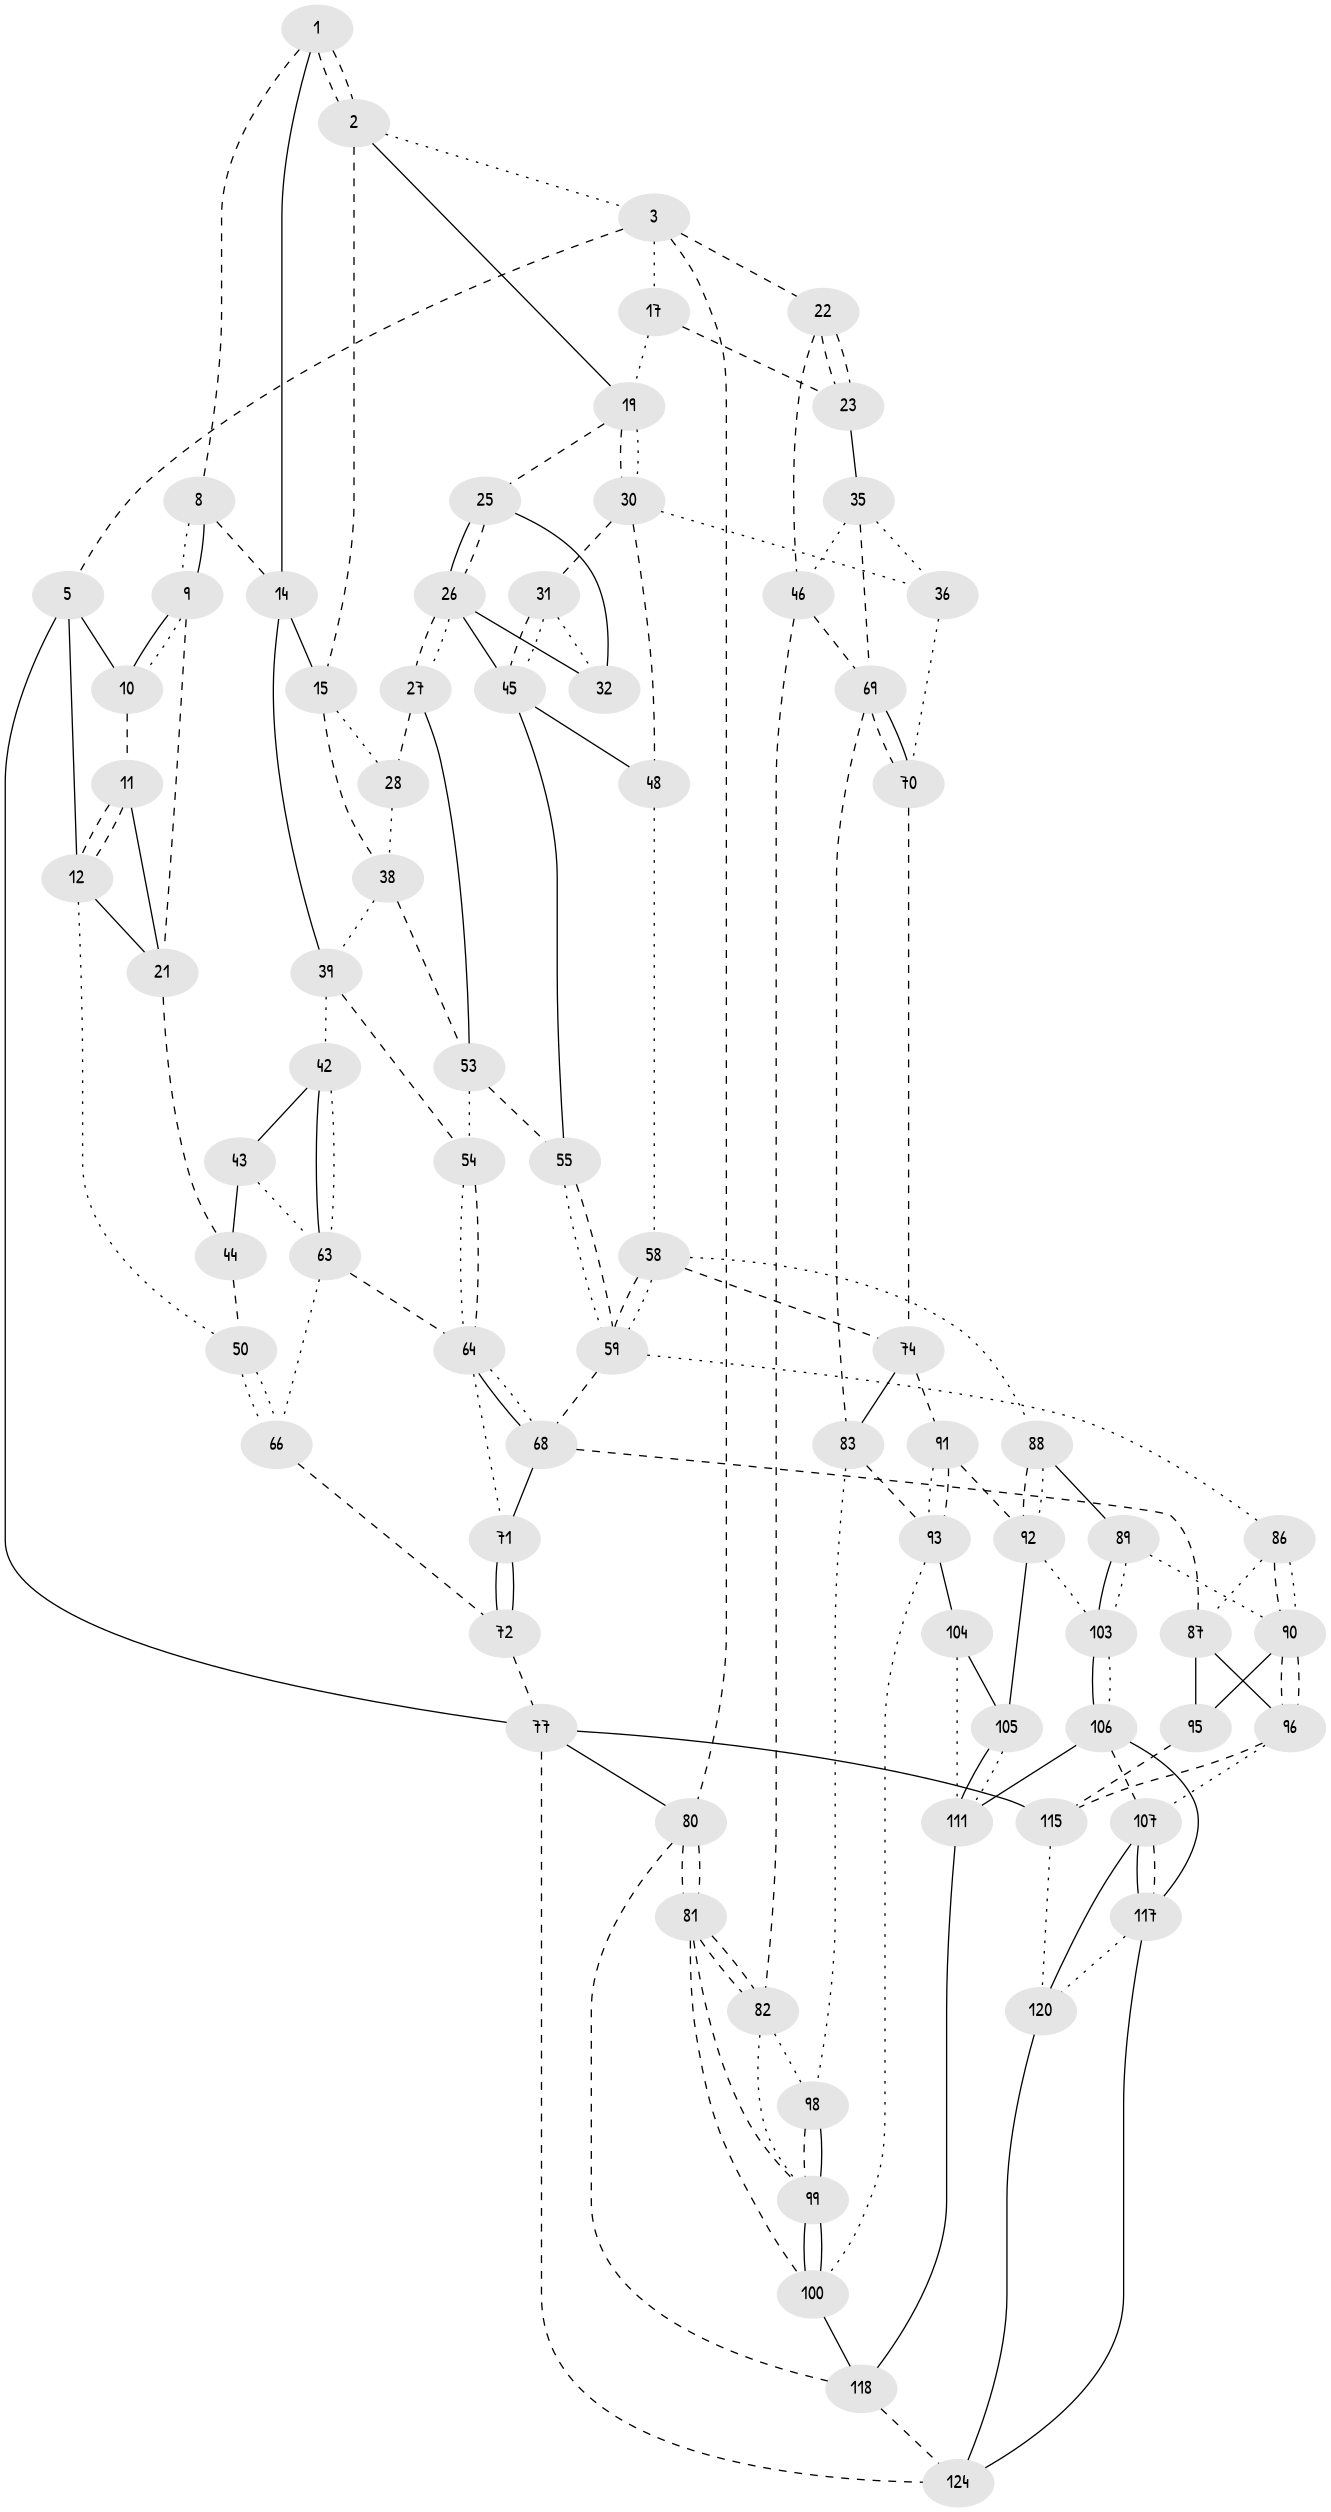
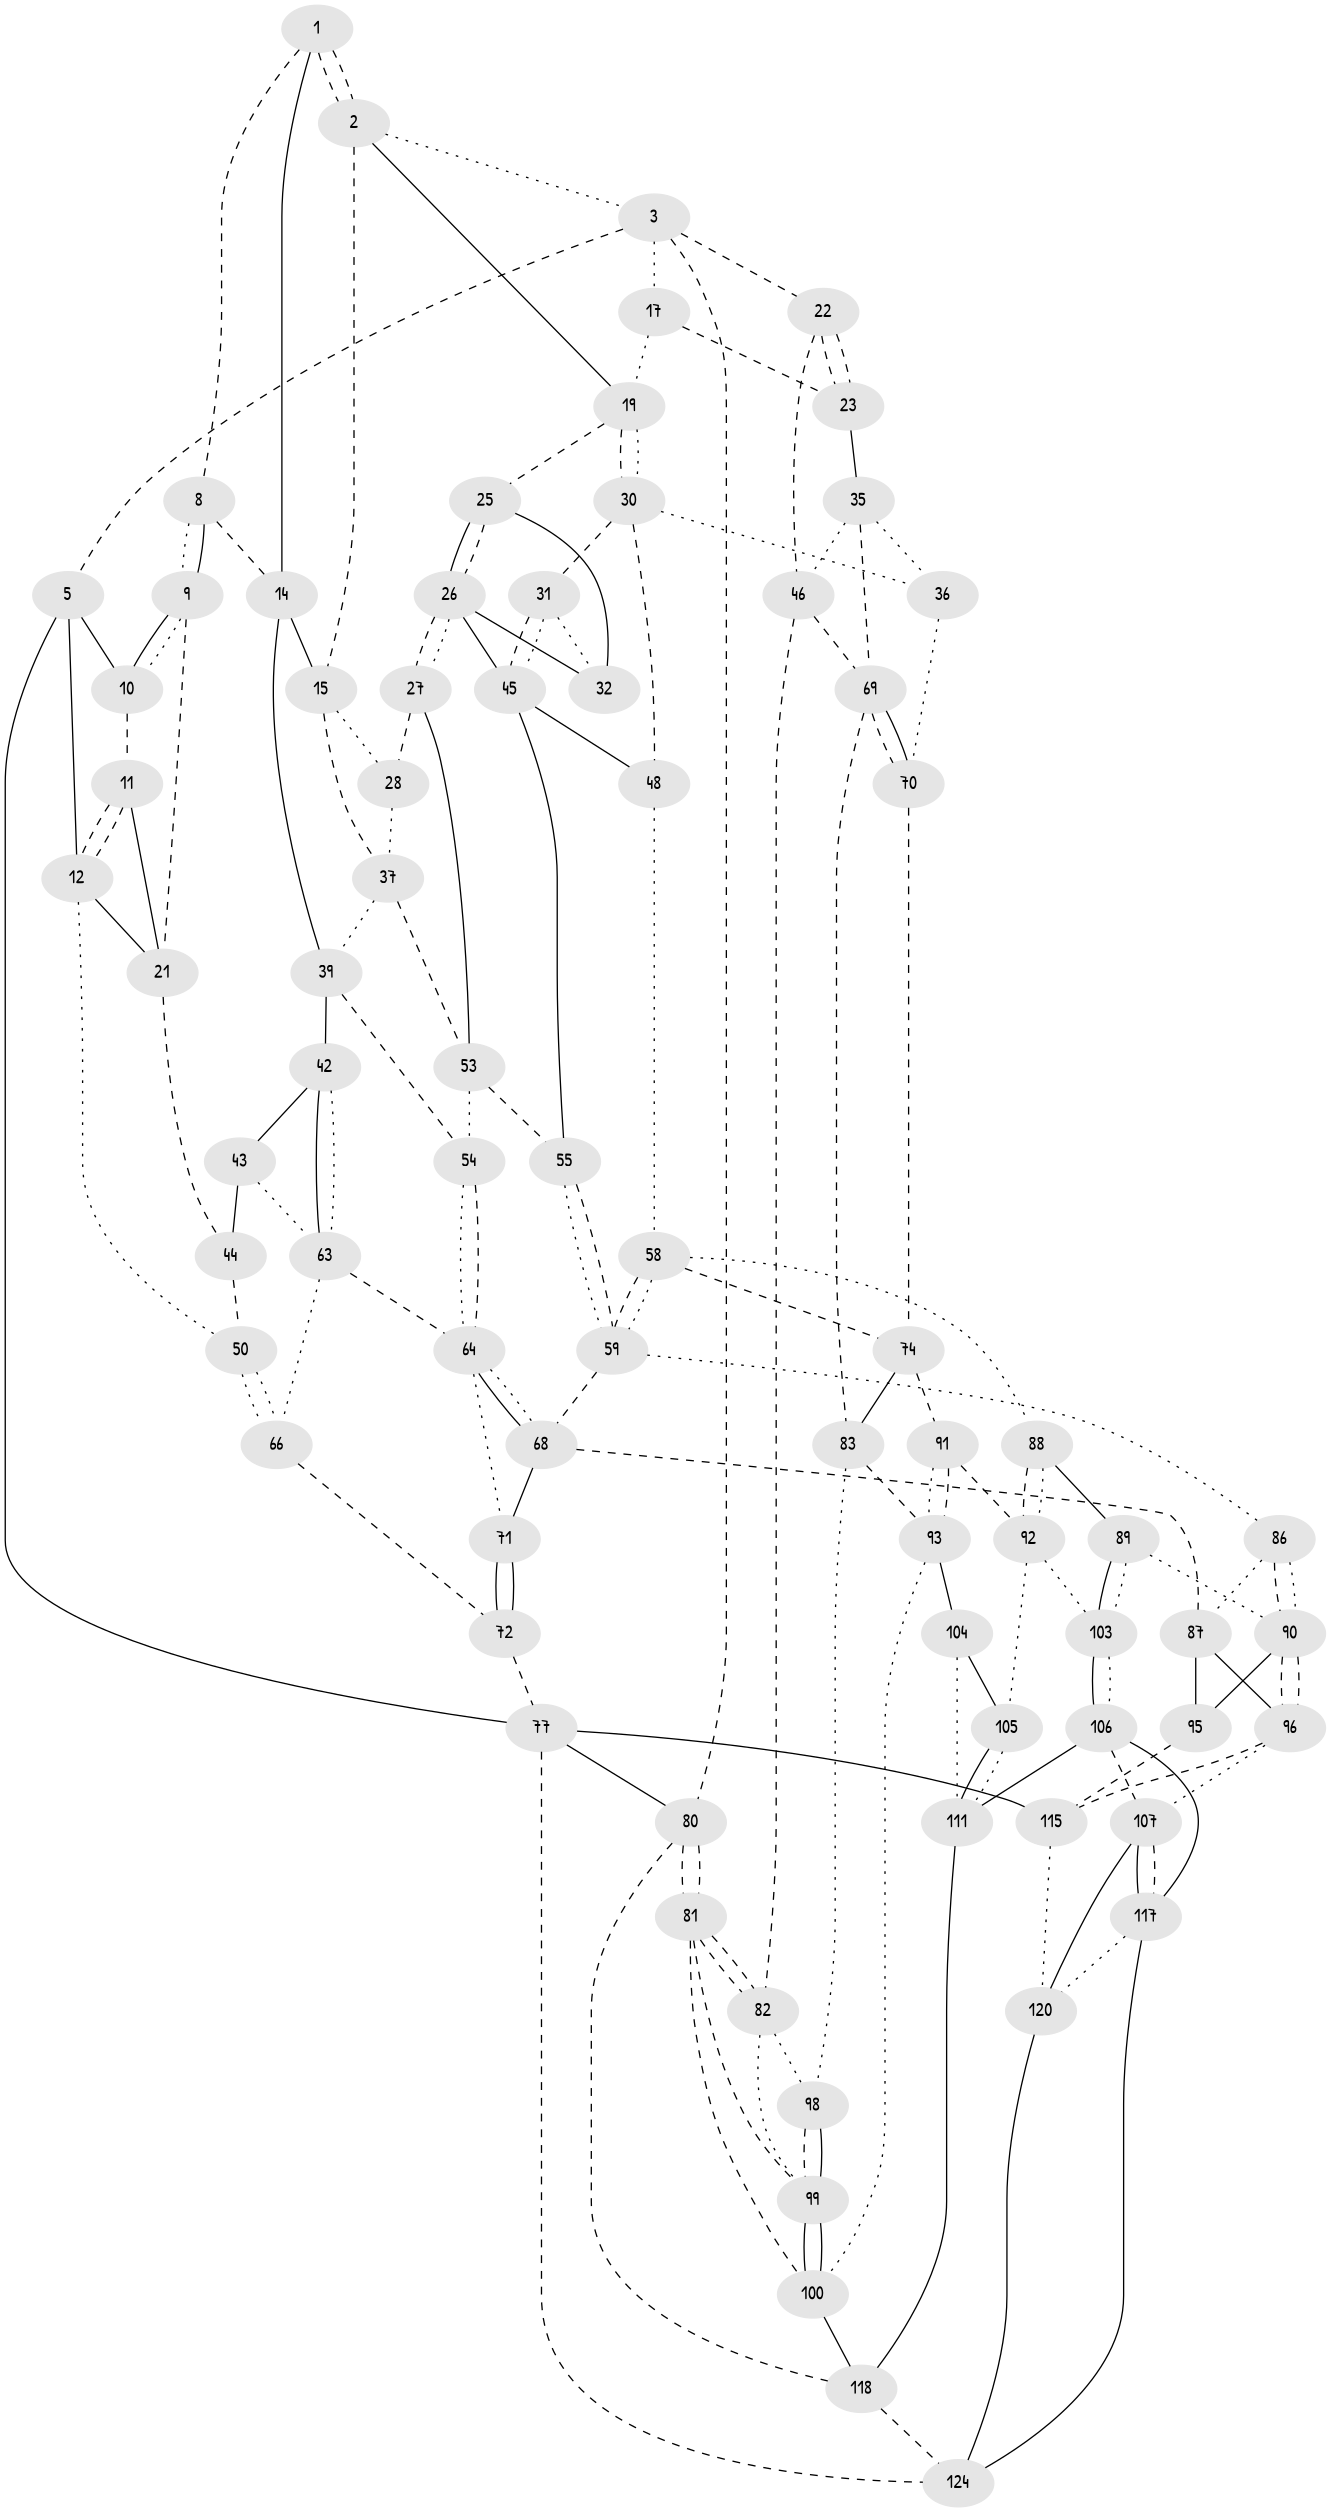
(388, 878) -> (388, 878)
(326, 1020) -> (326, 1020)
(1018, 1634) -> (1018, 1634)
